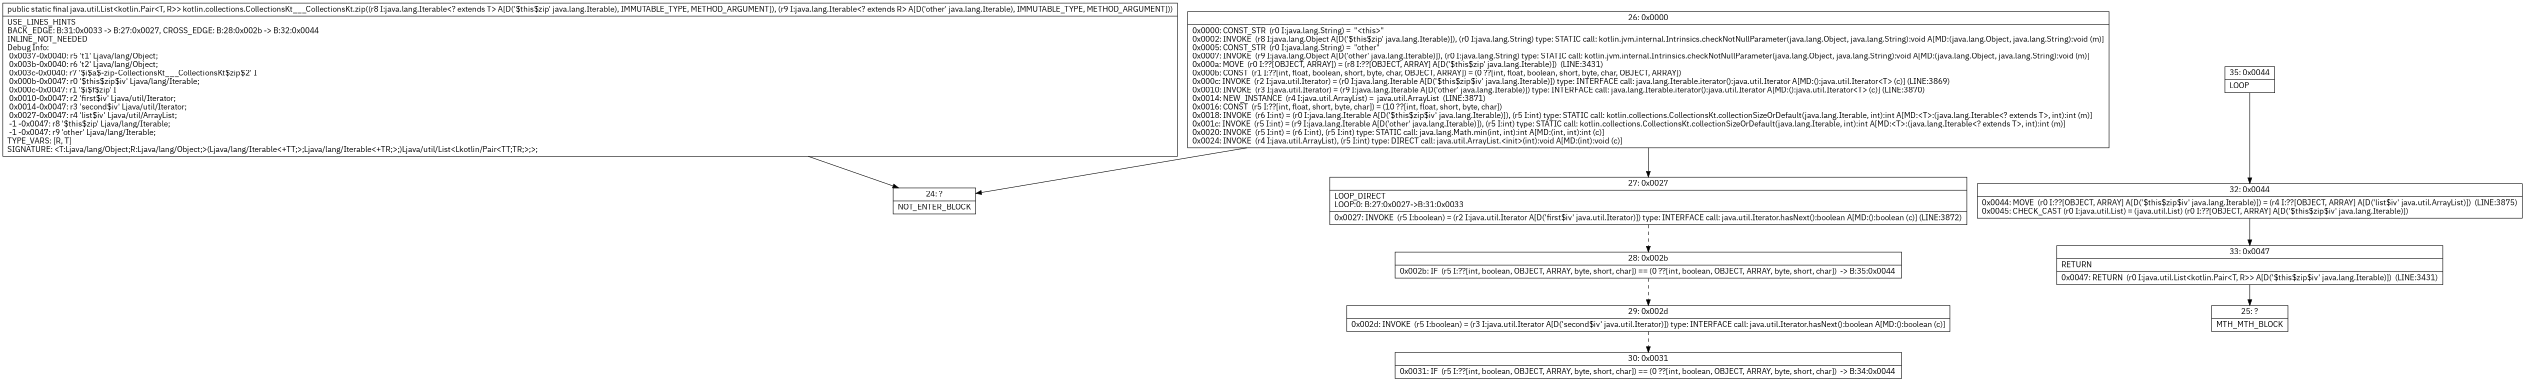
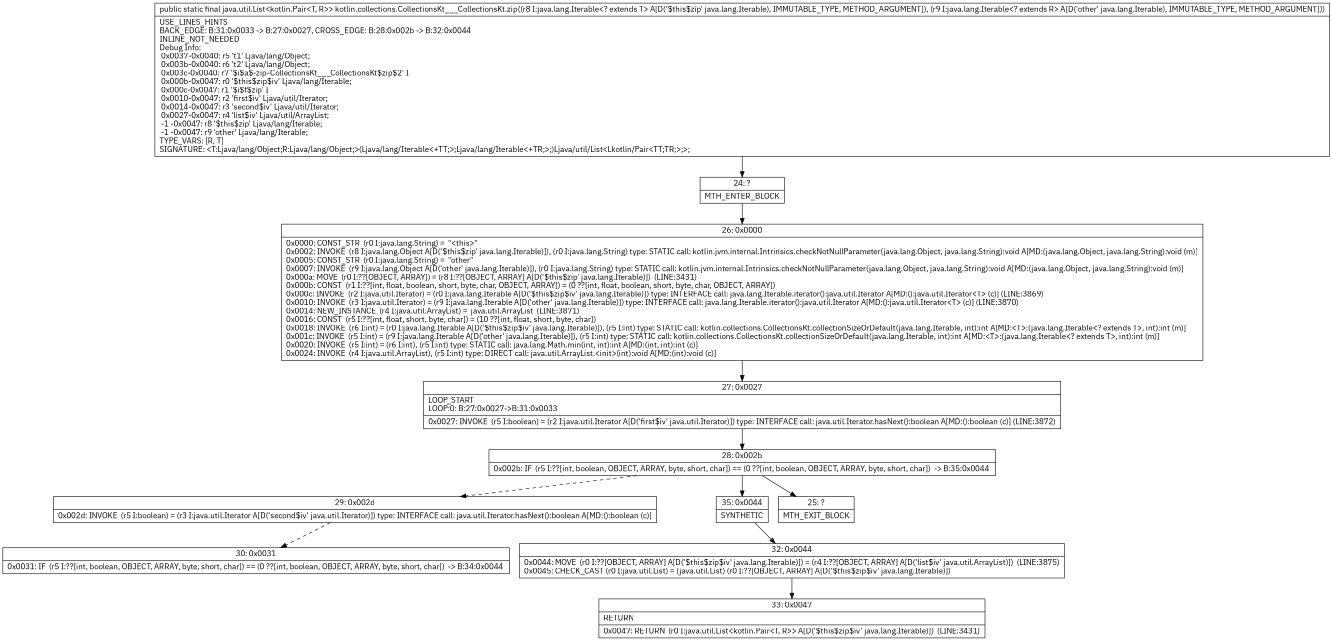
(2239, 86) -> (742, 516)
(1114, 170) -> (742, 211)
(1360, 196) -> (451, 400)
(934, 207) -> (742, 196)
(1648, 235) -> (742, 436)
(2250, 292) -> (777, 485)
(2250, 325) -> (816, 516)
none -> (742, 483)
